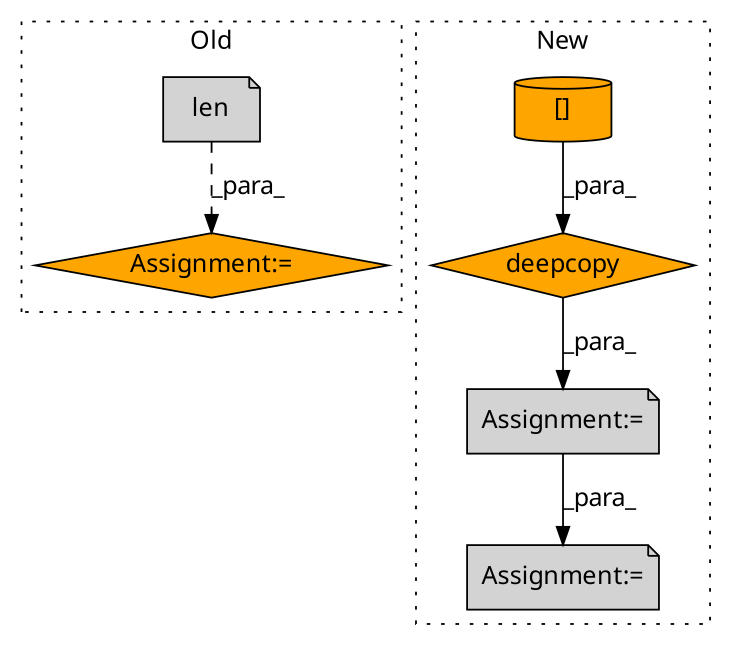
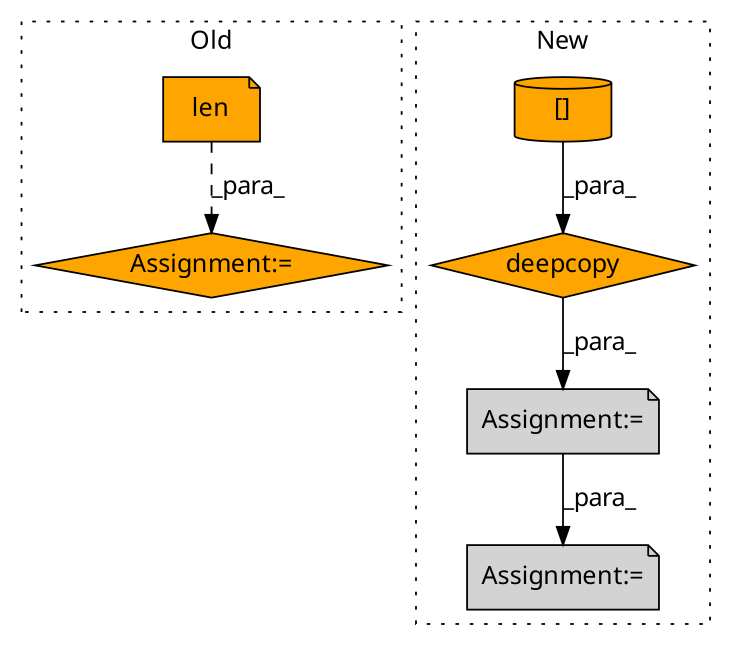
(212, 109) -> (212, 109)
